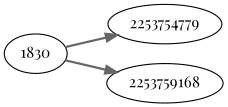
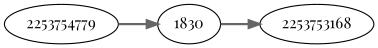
(86, 42) -> (133, 24)
(165, 83) -> (317, 24)
